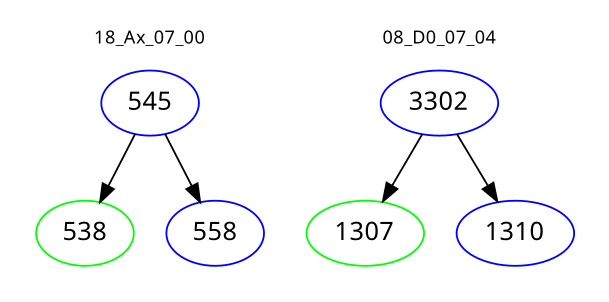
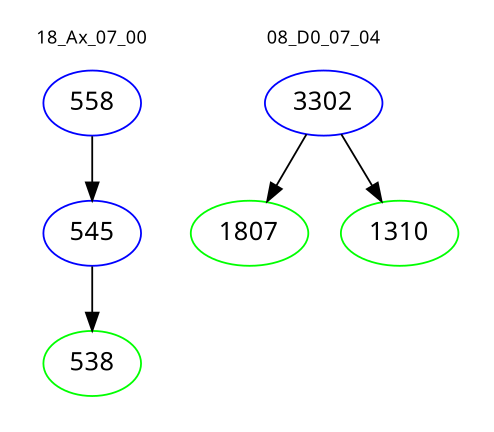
(178, 160) -> (92, 159)
(365, 233) -> (250, 233)
(515, 233) -> (400, 233)
